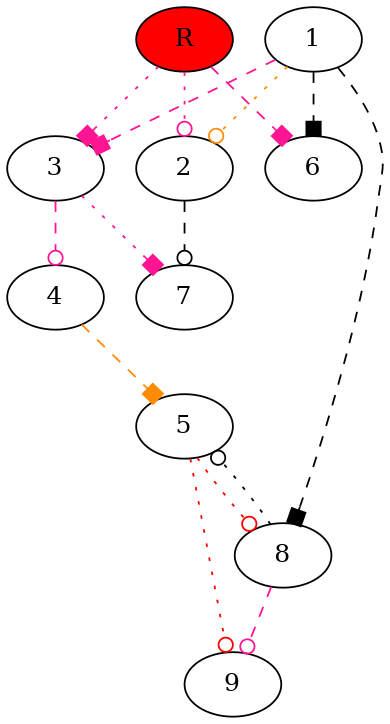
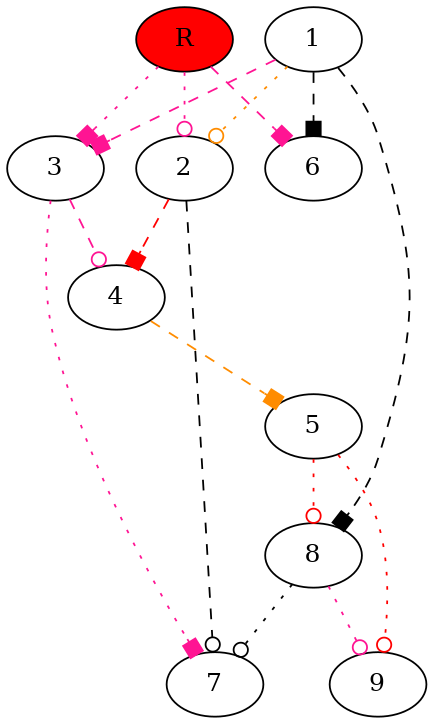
none -> (155, 225)
(248, 493) -> (269, 614)
(261, 613) -> (342, 613)
